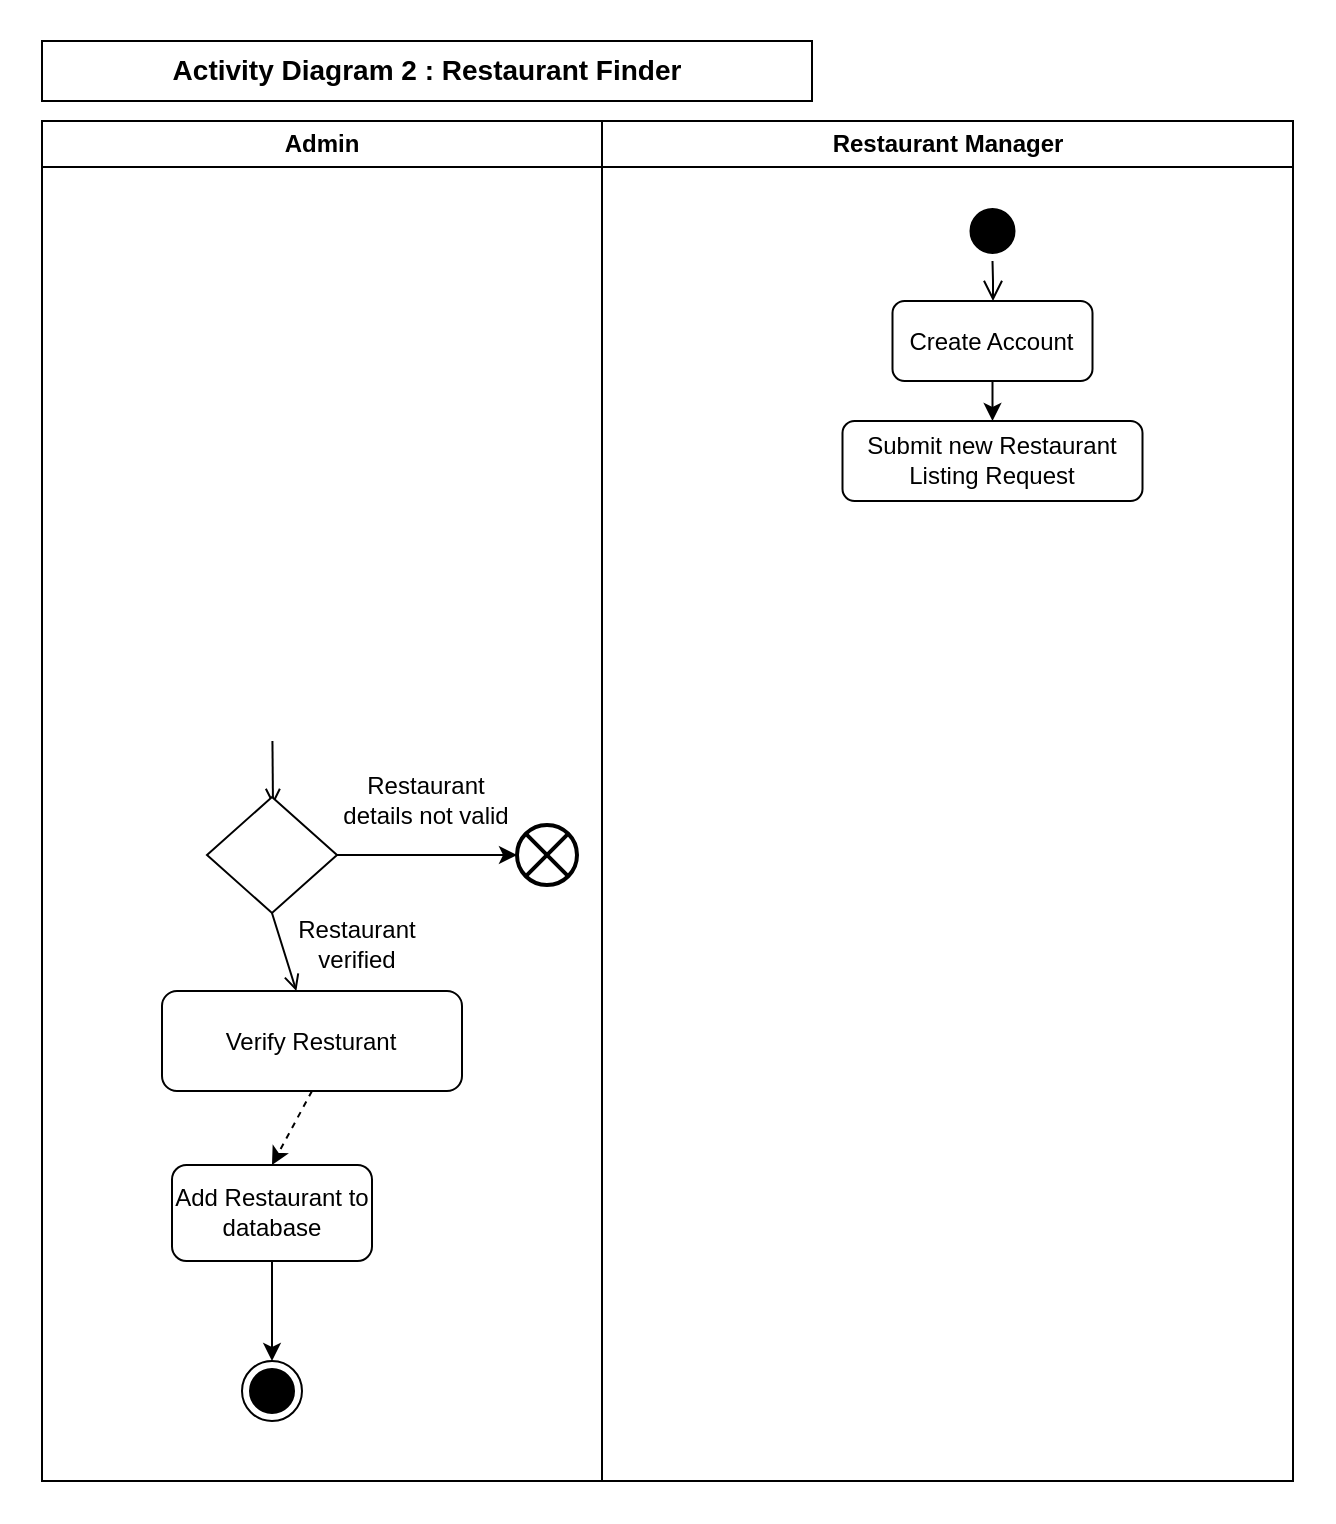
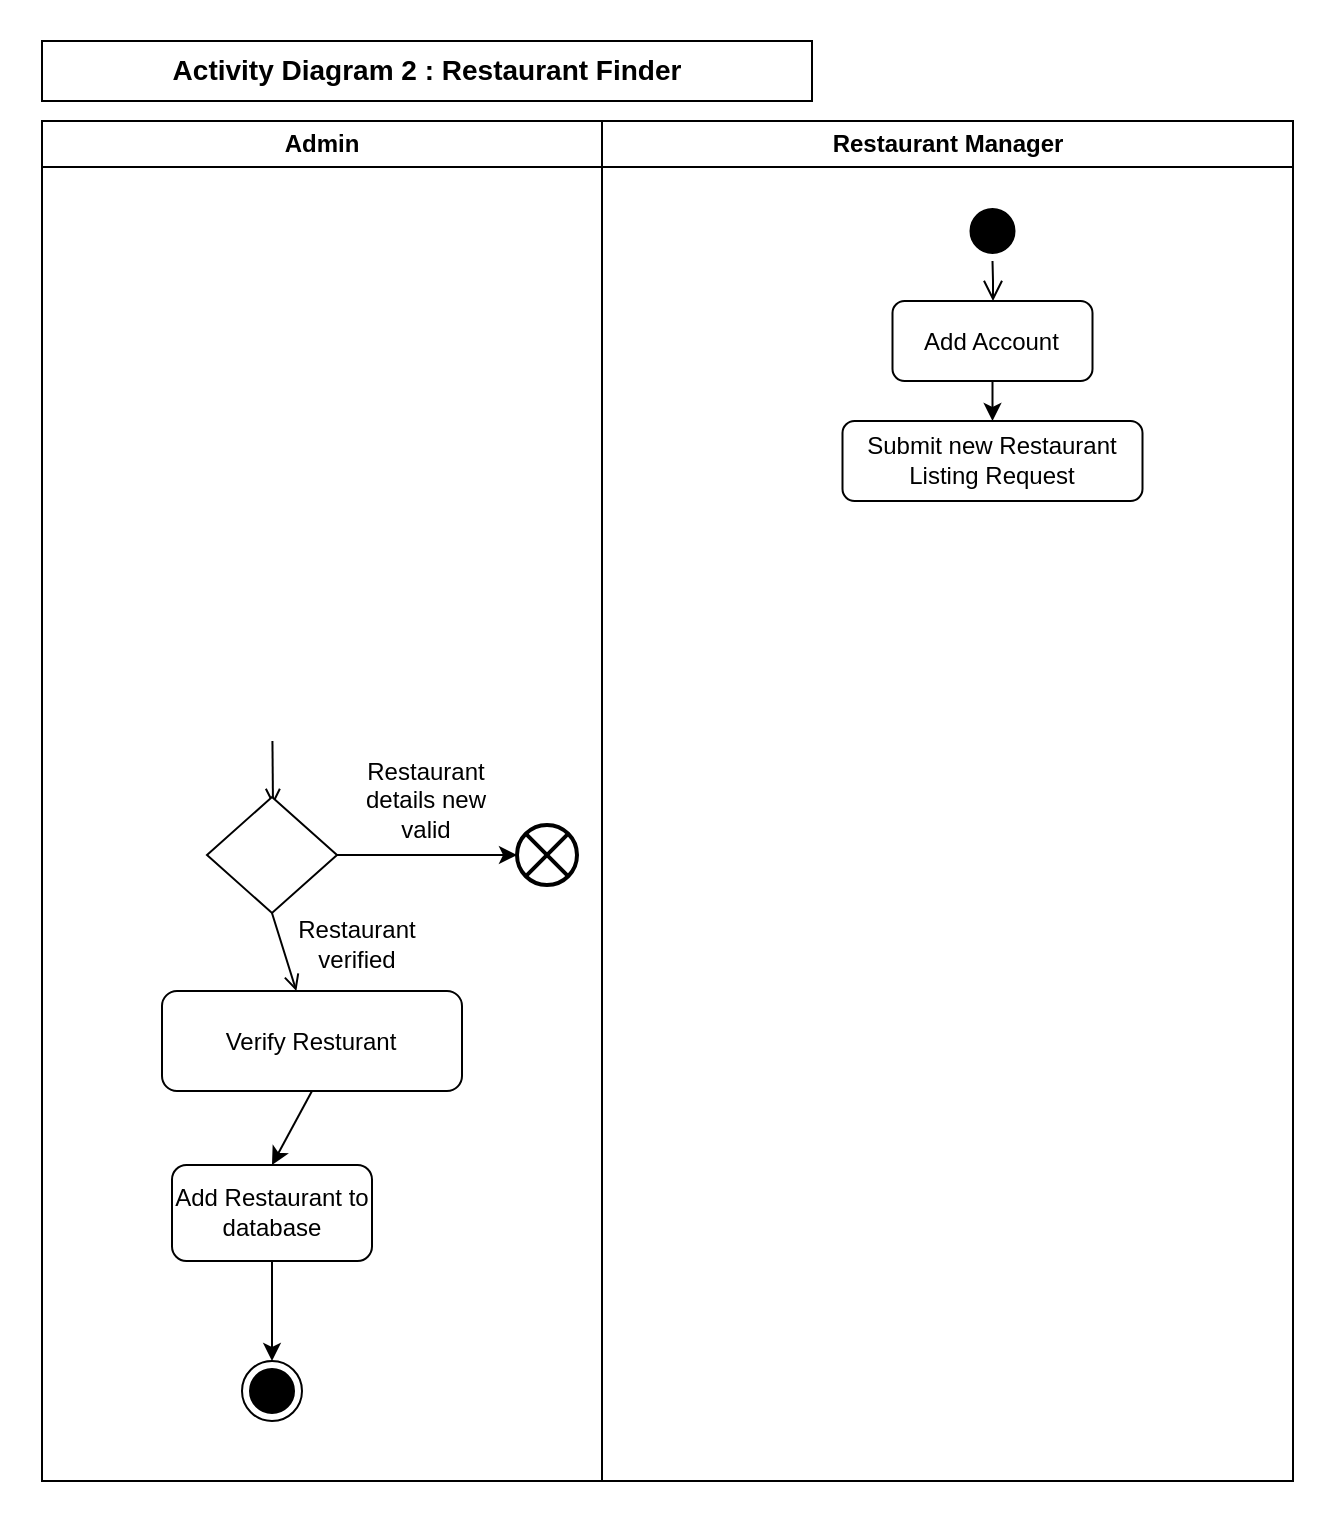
(992, 342) -> (992, 342)
(427, 801) -> (427, 801)
(294, 1124) -> (294, 1124)
